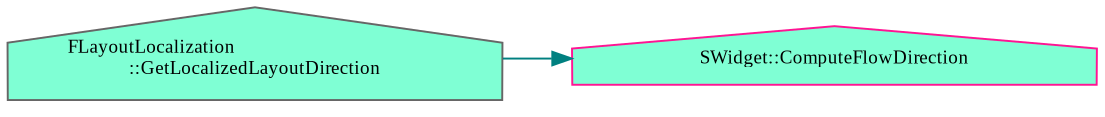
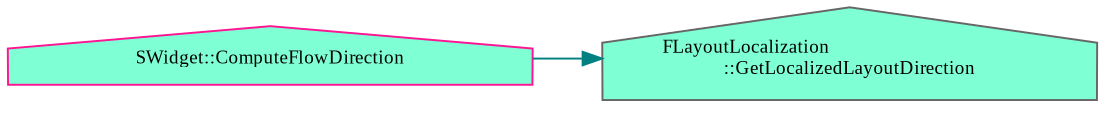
(527, 59) -> (558, 59)
